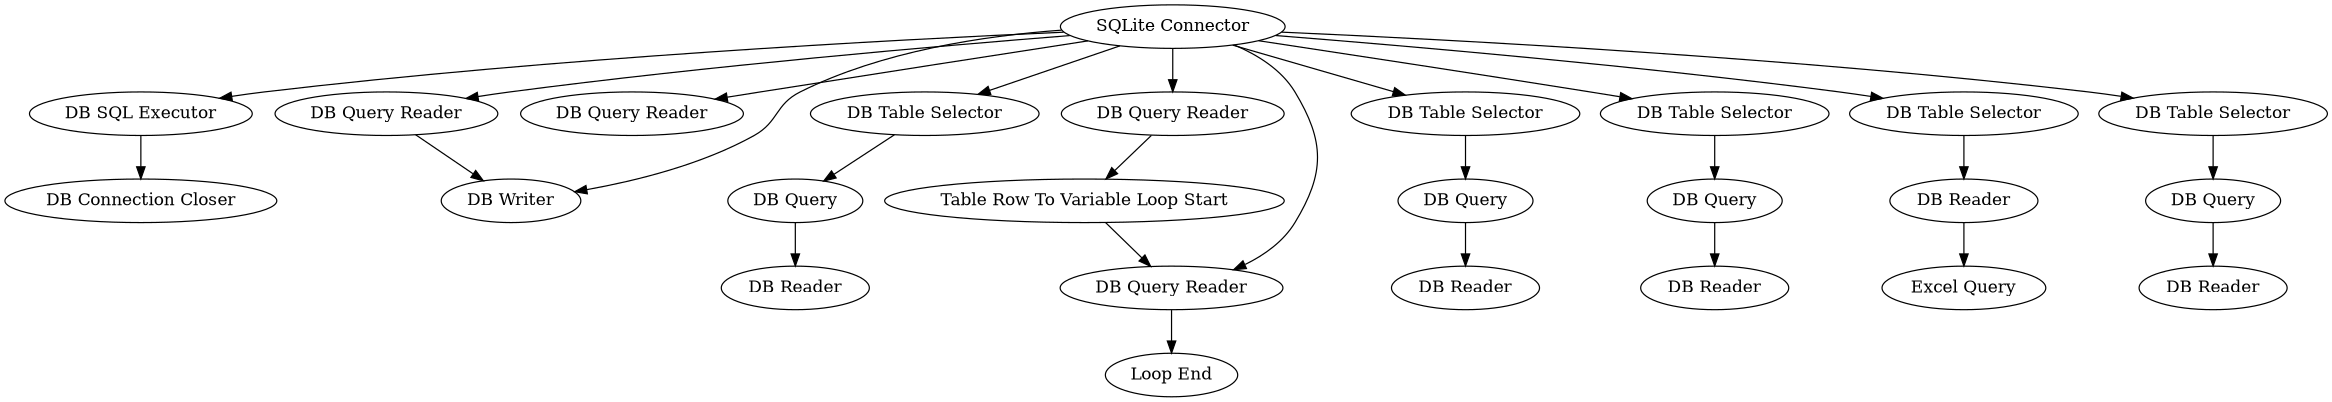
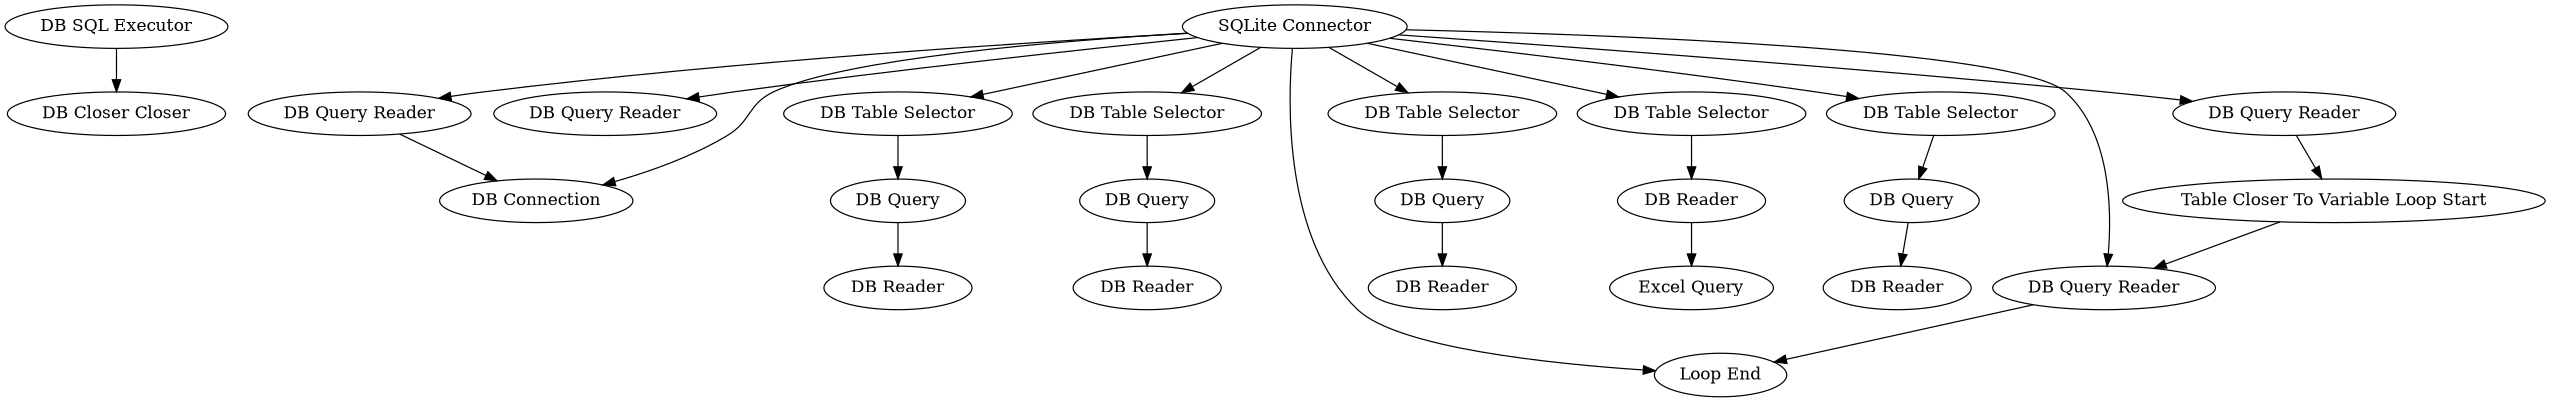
(647, 57) -> (1365, 314)
(141, 201) -> (116, 114)
(511, 201) -> (536, 201)
(1084, 201) -> (2334, 201)
